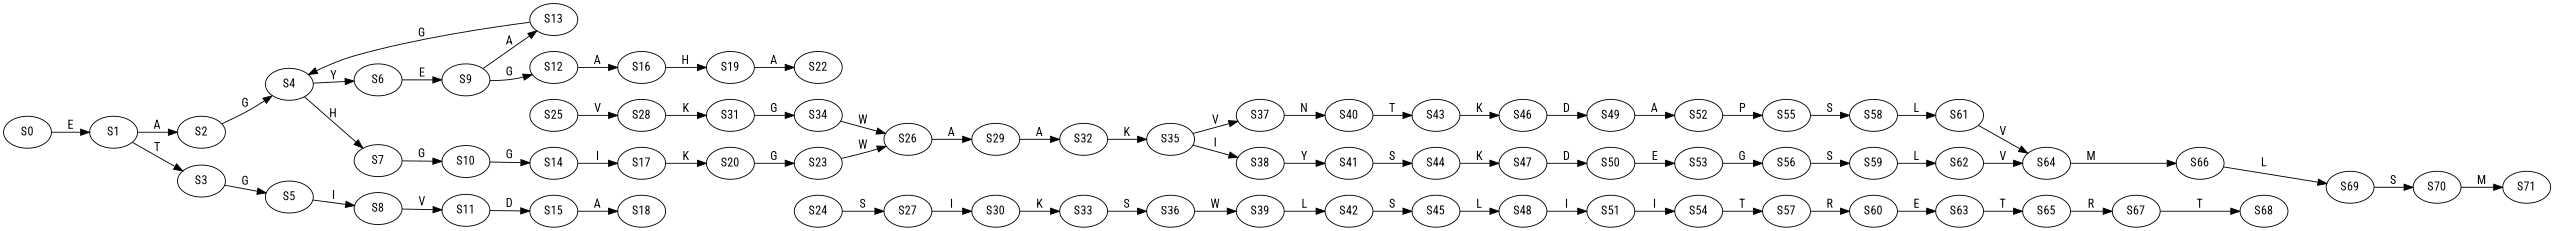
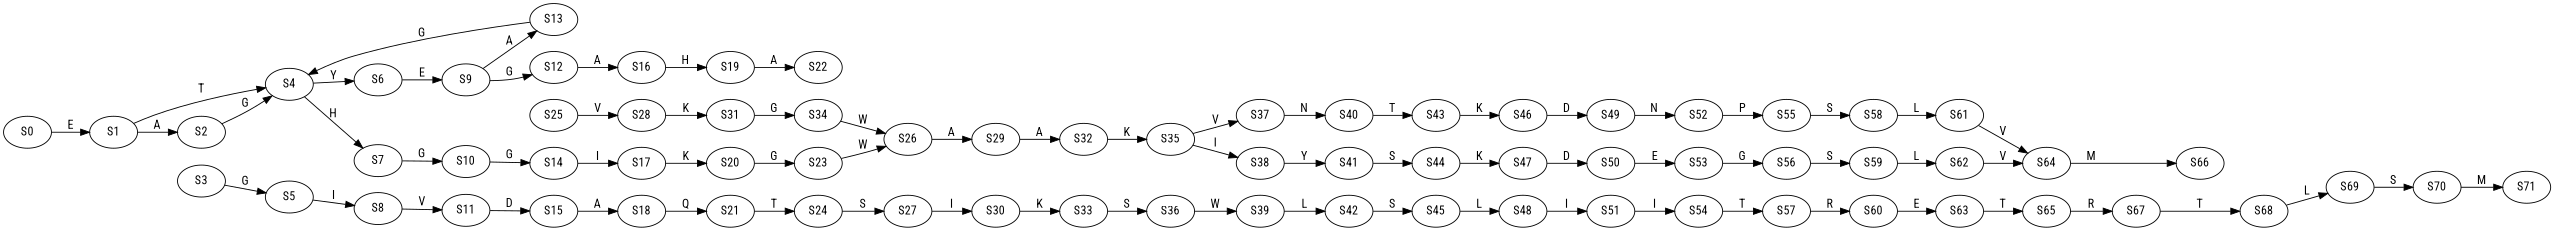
(1655, 109) -> (1655, 109)
(153, 154) -> (194, 103)
(2271, 175) -> (2303, 200)
none -> (730, 211)
